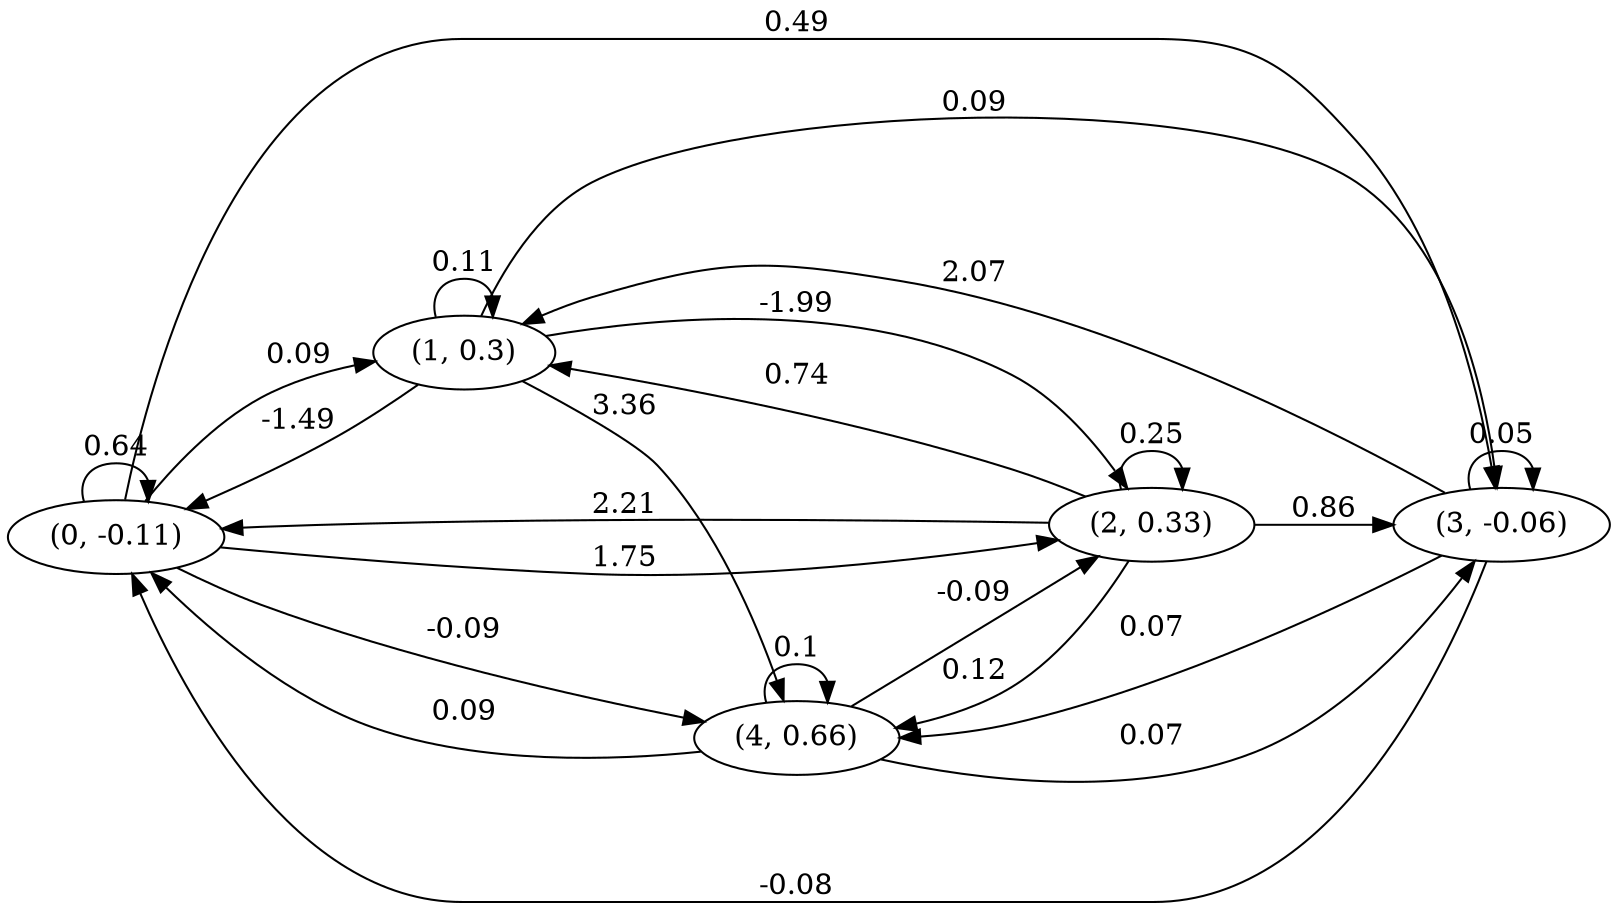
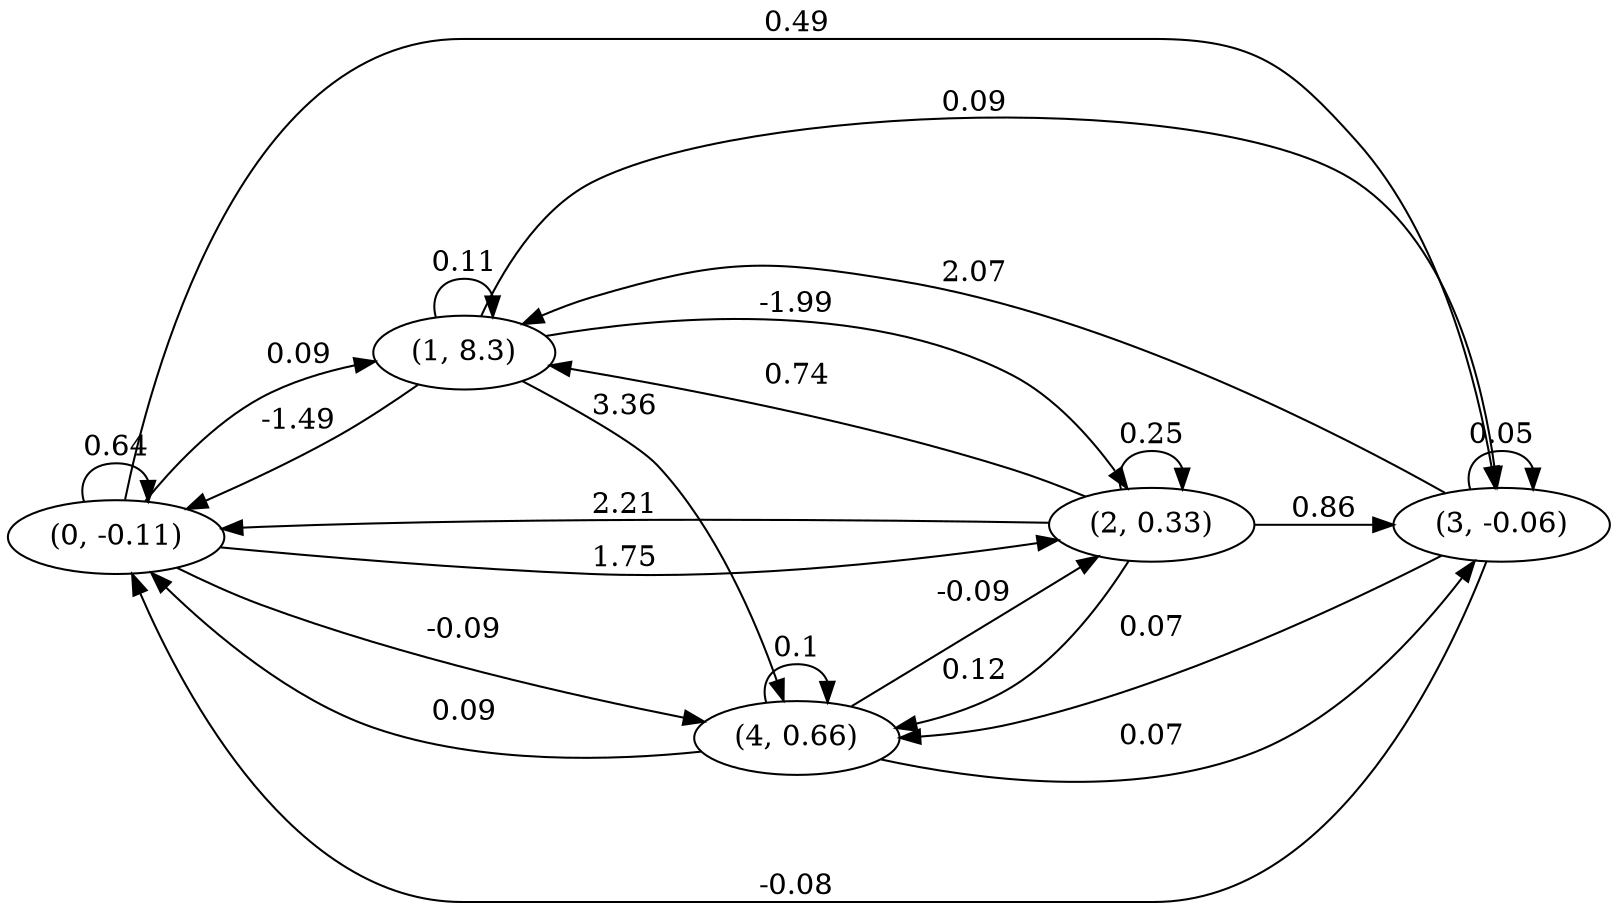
(464, 353) -> (464, 353)
